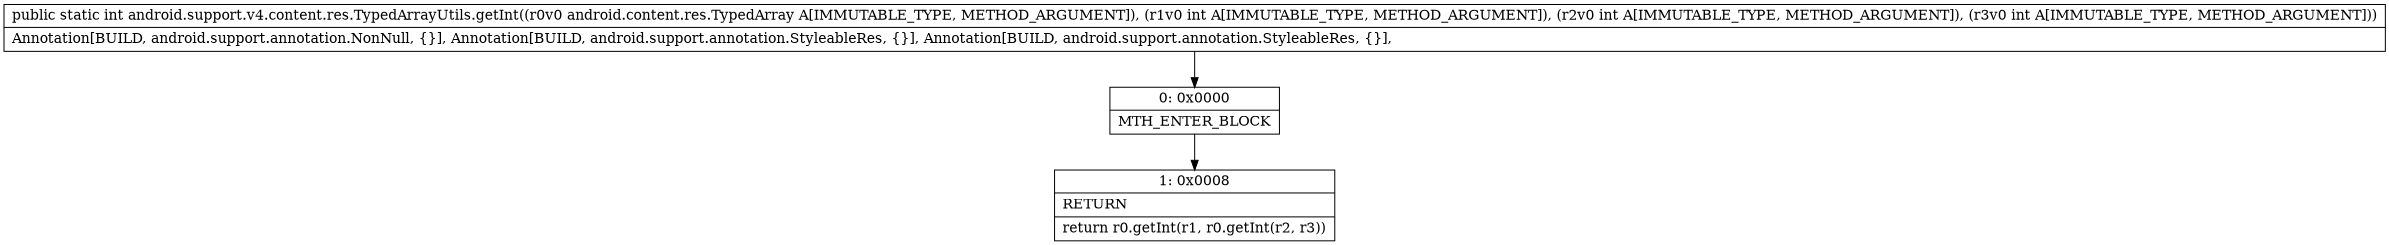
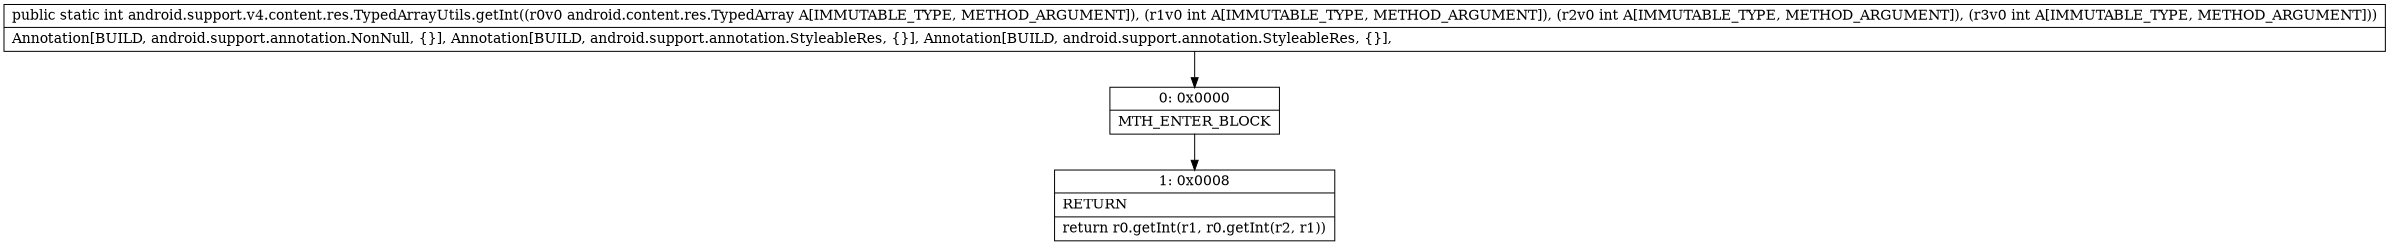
(1195, 228) -> (1195, 228)
